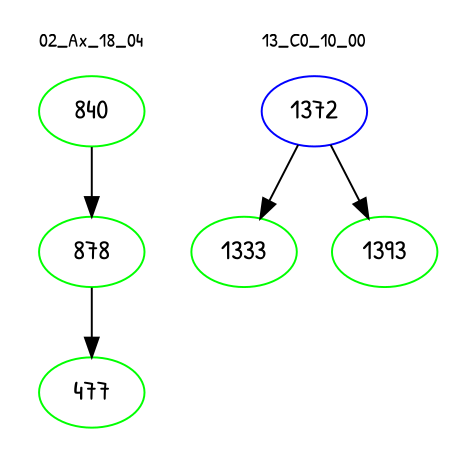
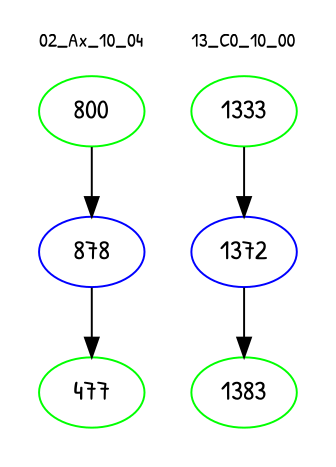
(92, 42) -> (92, 42)
(92, 111) -> (92, 111)
(284, 173) -> (244, 172)
(92, 252) -> (92, 252)
(385, 252) -> (244, 393)
